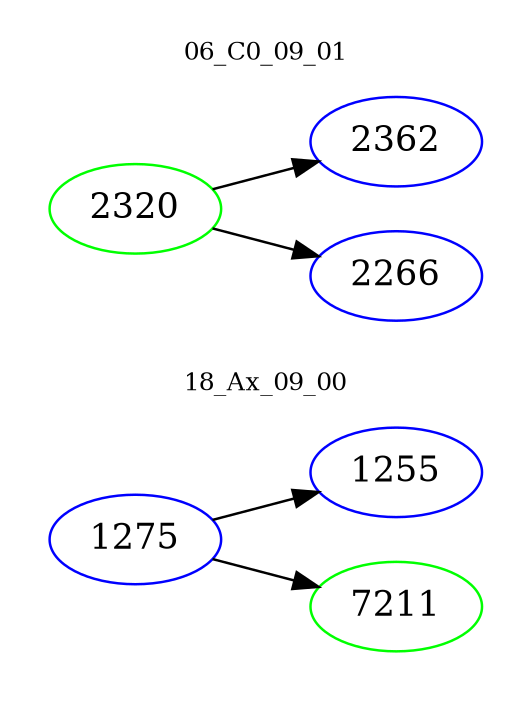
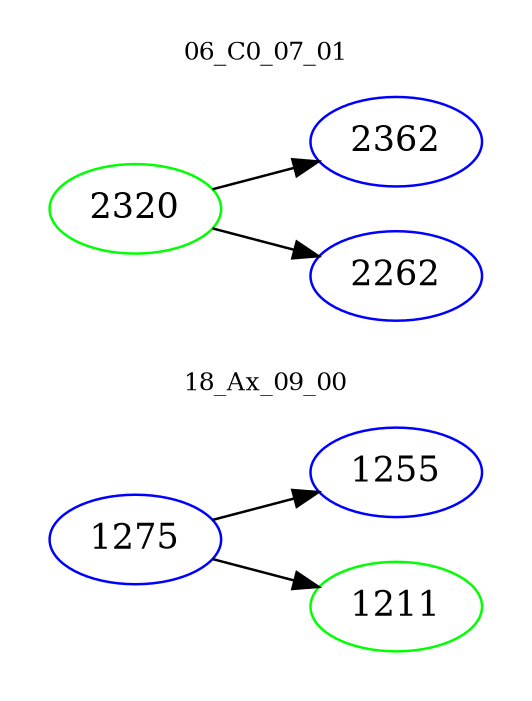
(266, 53) -> (266, 53)
(396, 276) -> (396, 276)
(396, 607) -> (396, 607)
